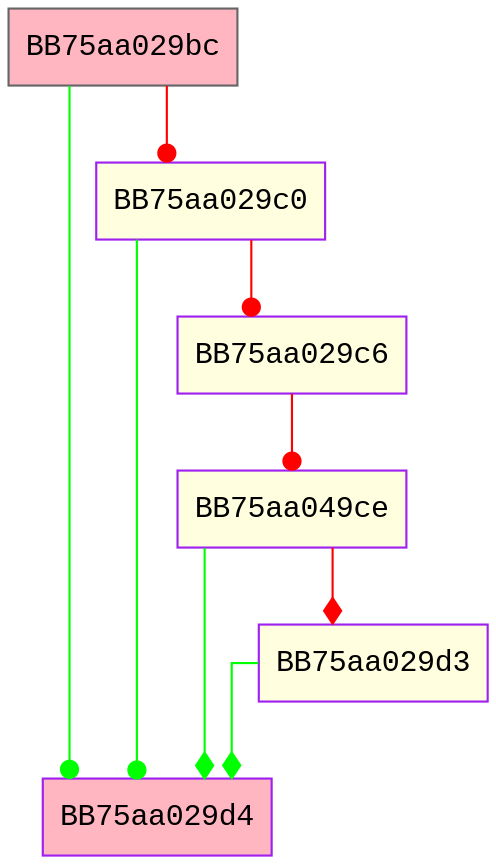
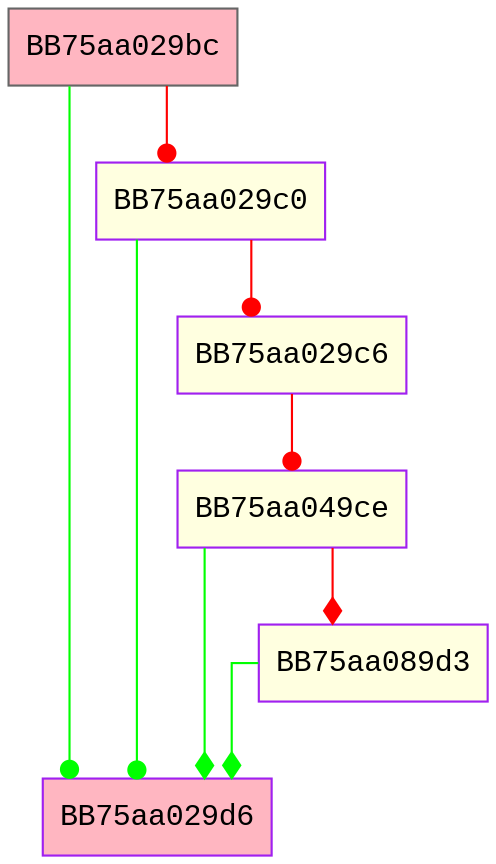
(373, 663) -> (373, 663)
(157, 817) -> (157, 817)
